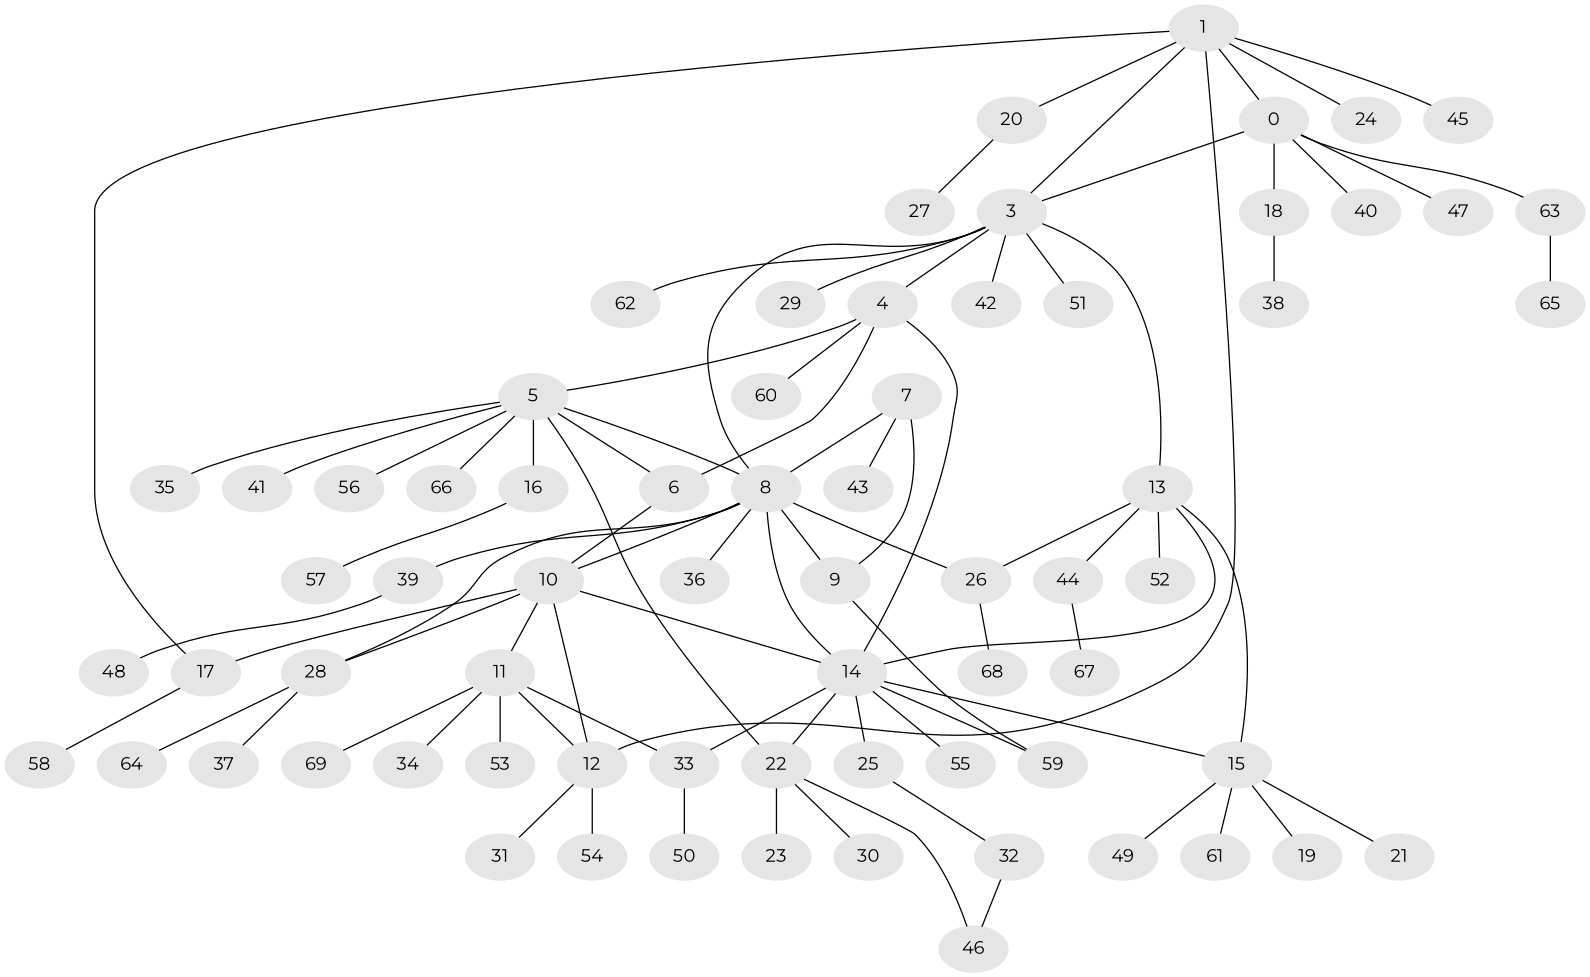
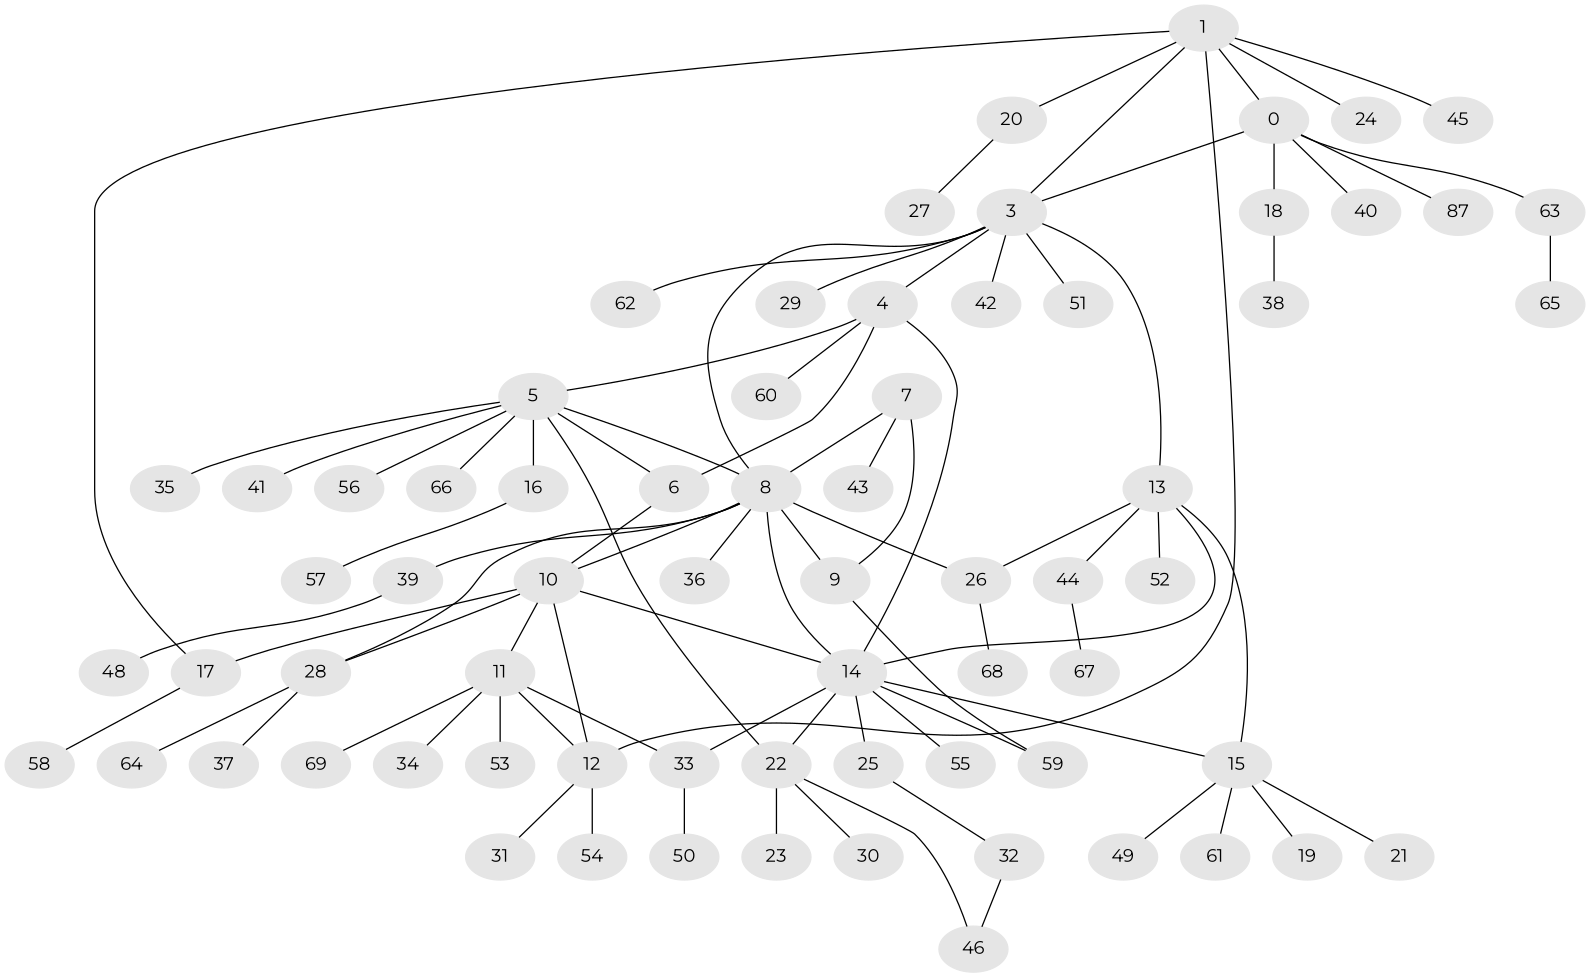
(1458, 212) -> (1458, 212)
